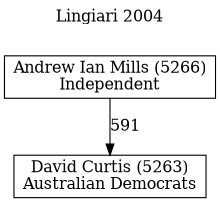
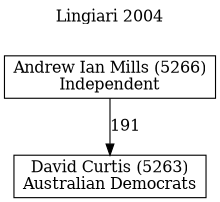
(126, 127) -> (126, 127)
